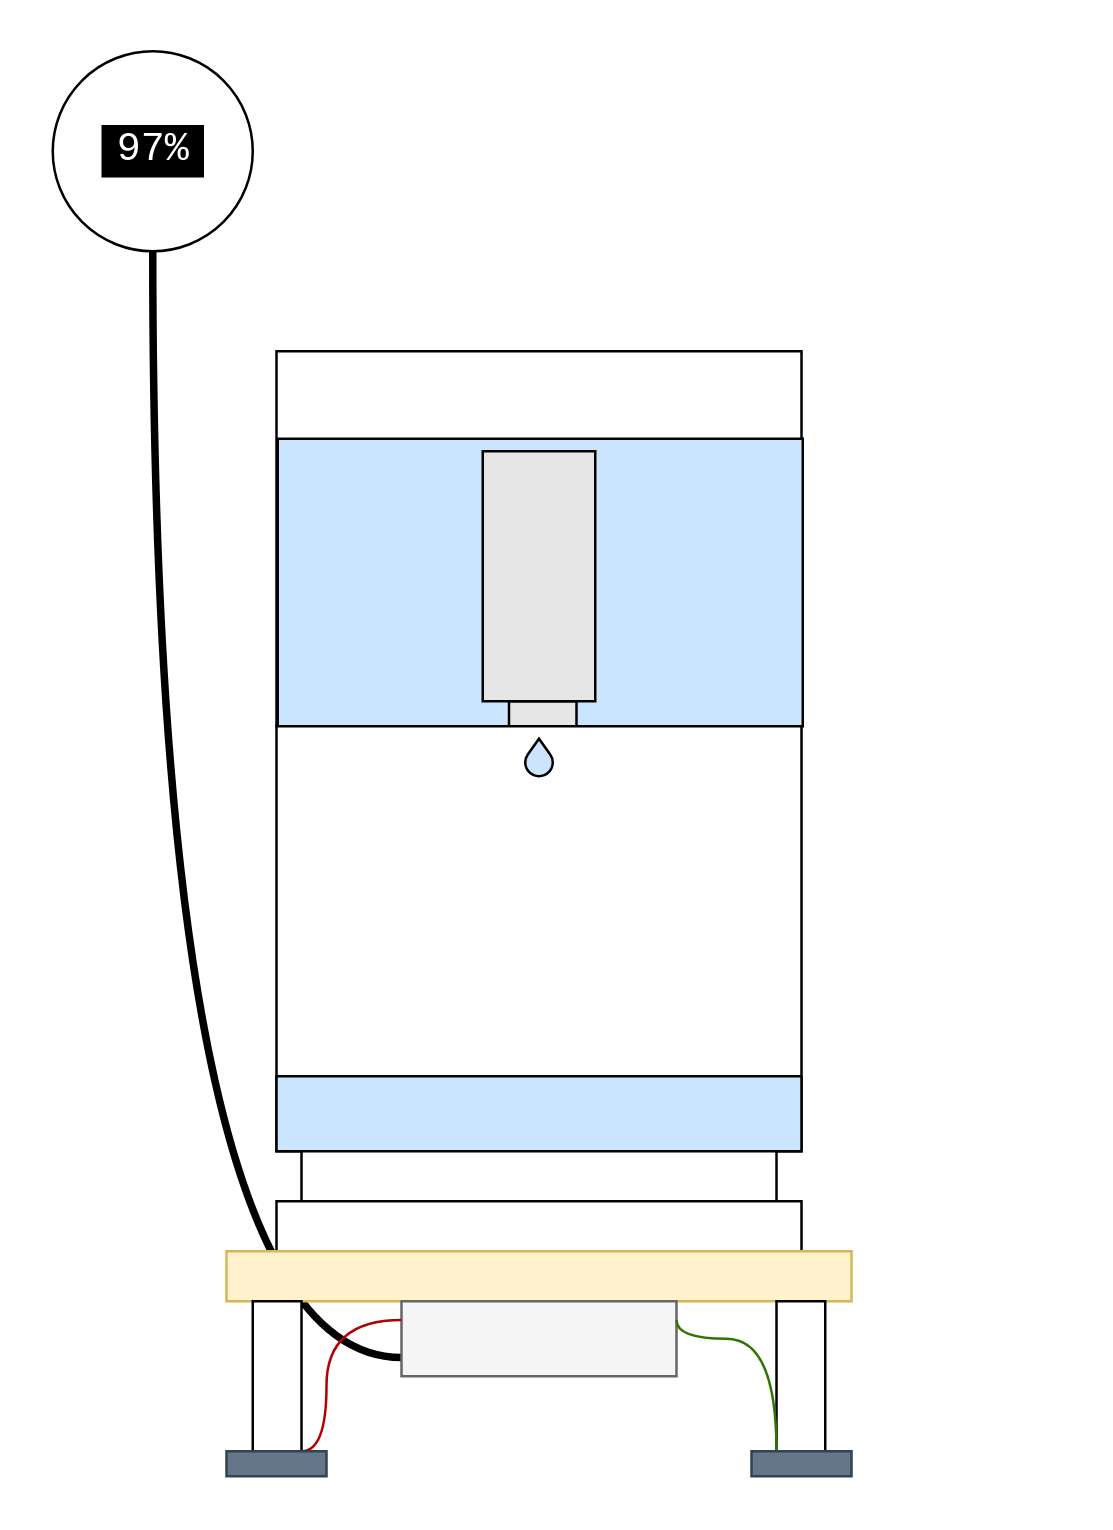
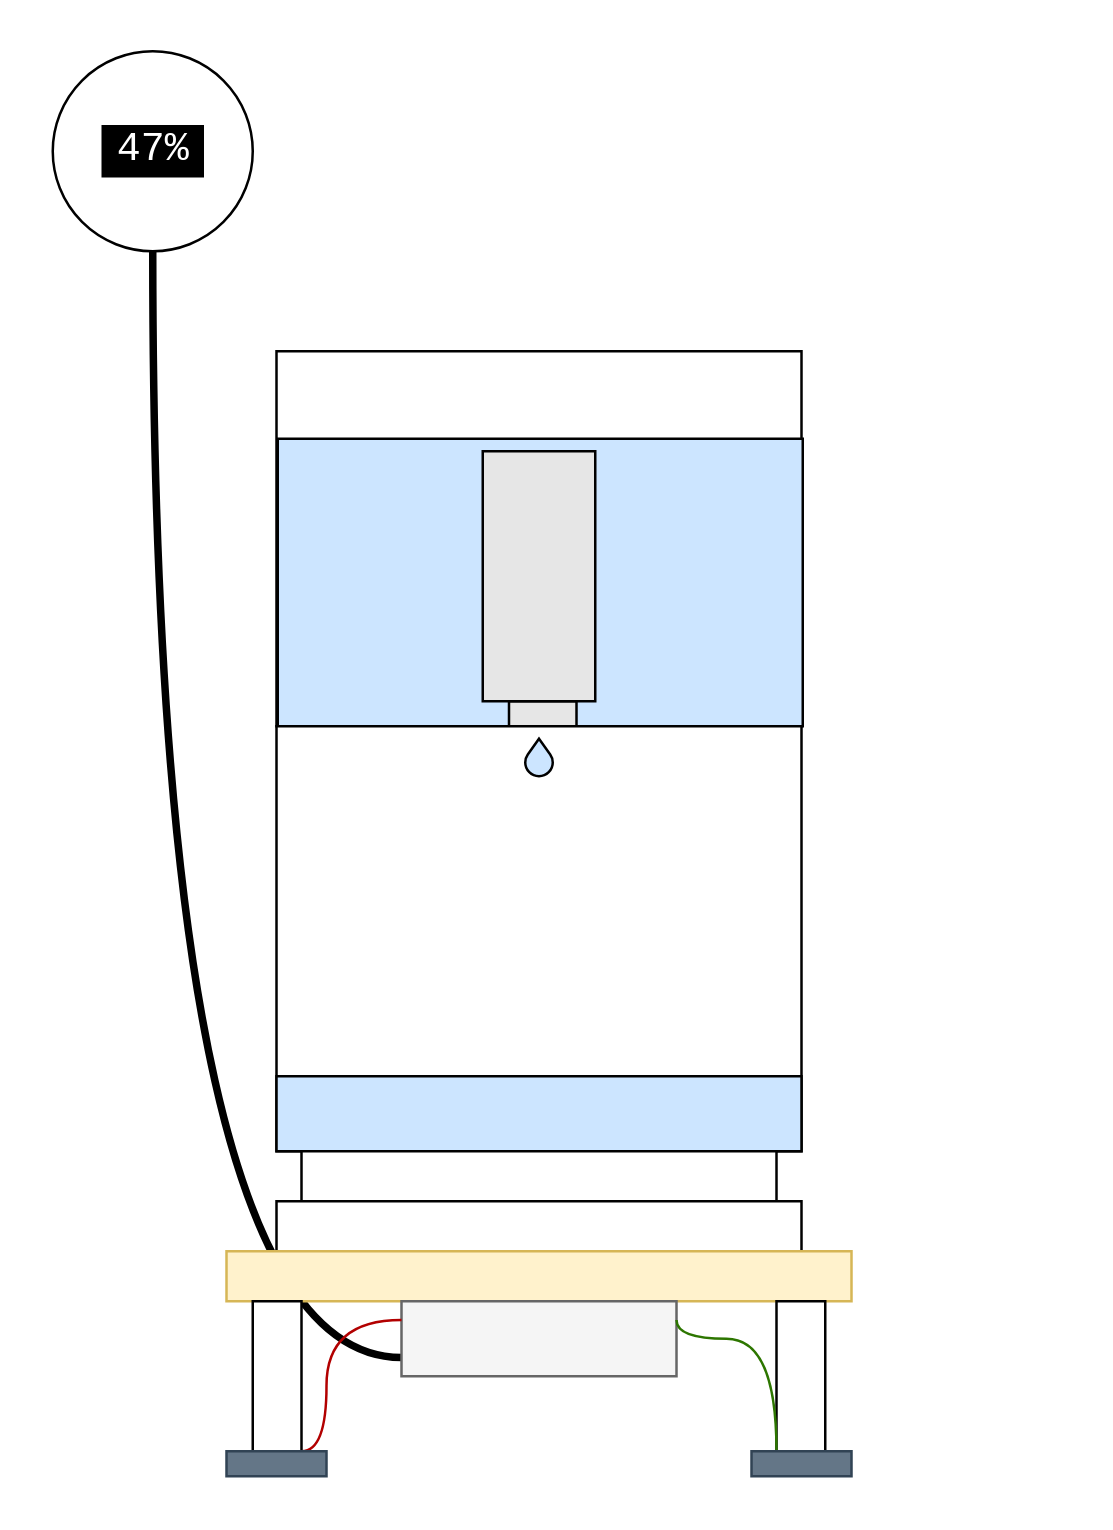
(154, 151) -> (154, 151)
